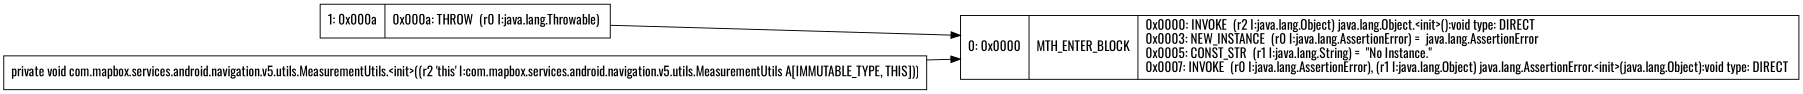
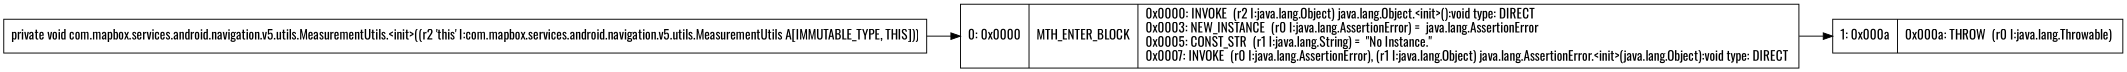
(781, 30) -> (1811, 36)
